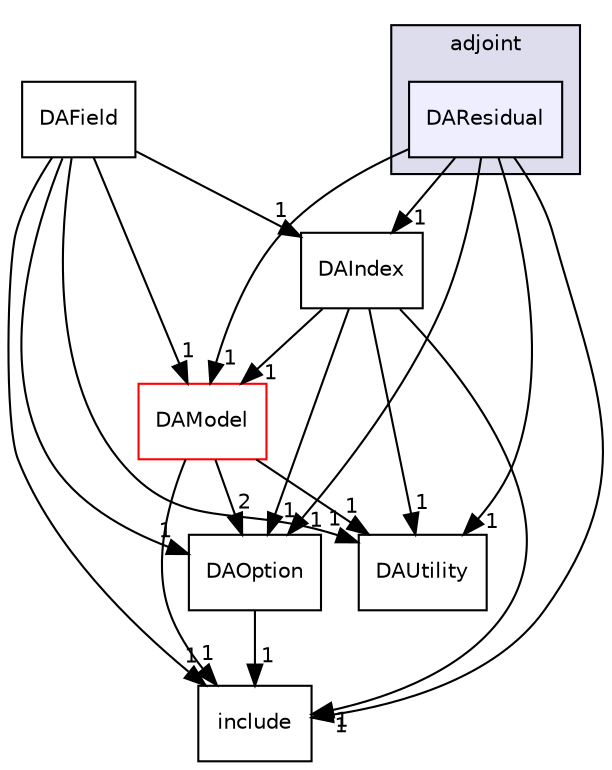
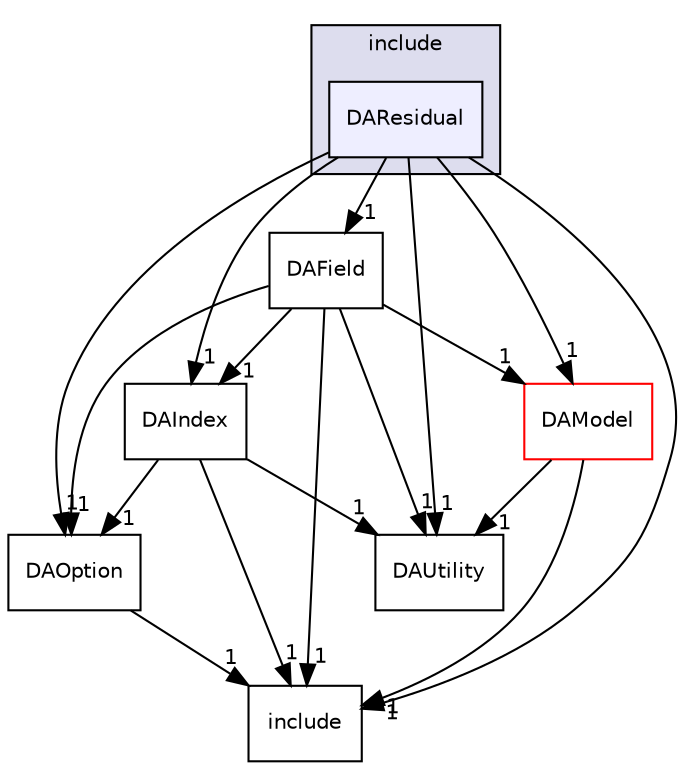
(486, 45) -> (406, 45)
none -> (370, 187)
(290, 339) -> none
(225, 487) -> none
